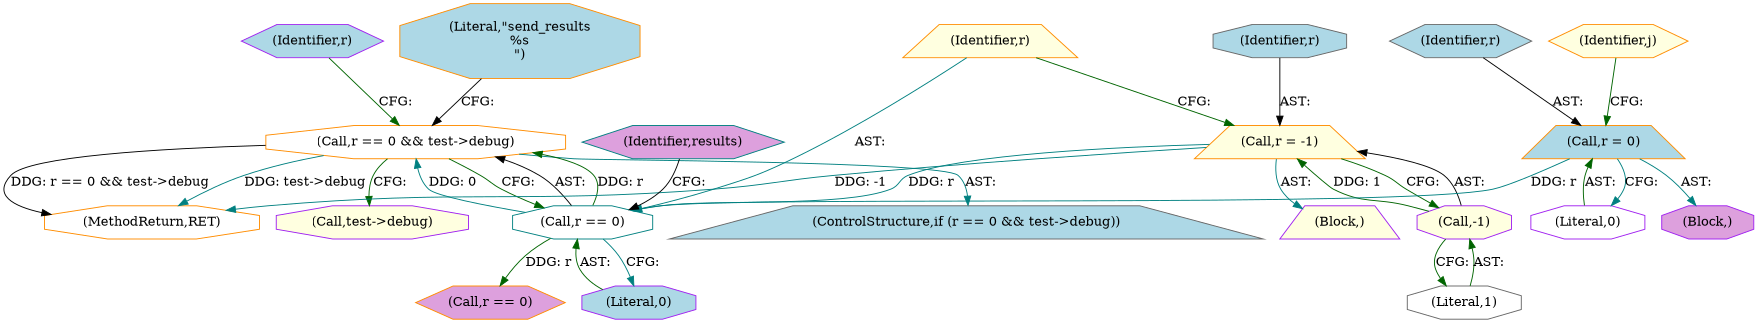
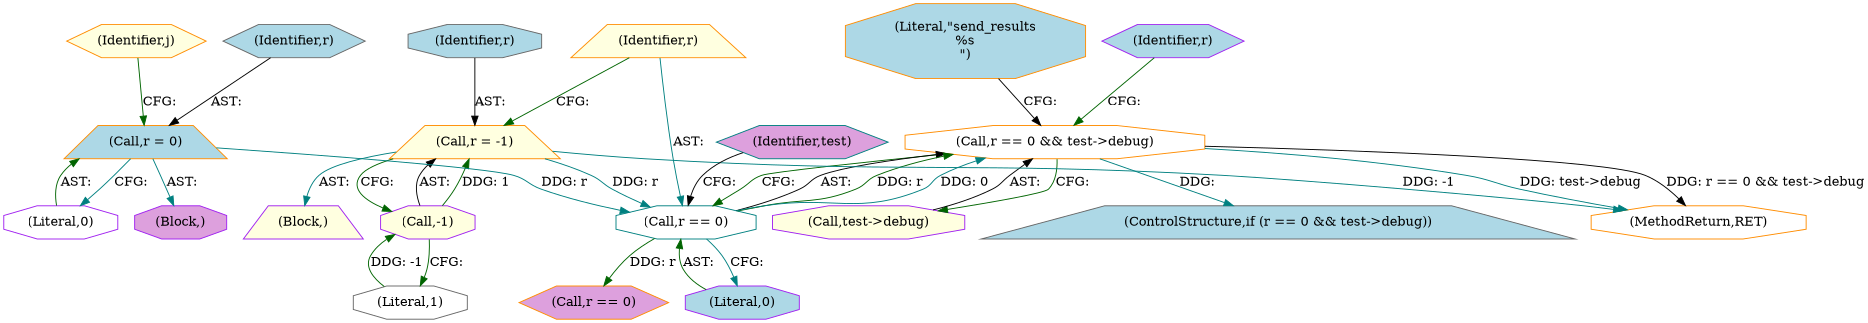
(683, 142) -> (802, 142)
(983, 182) -> (1199, 182)
none -> (982, 194)
(1491, 262) -> (397, 262)
